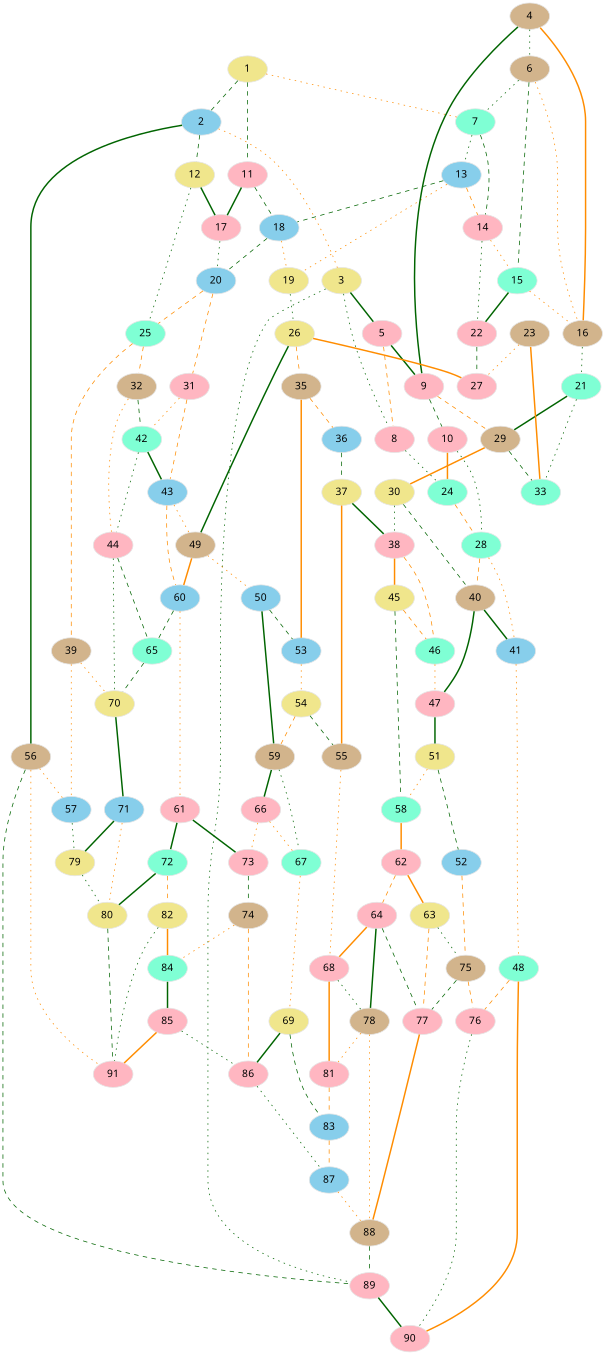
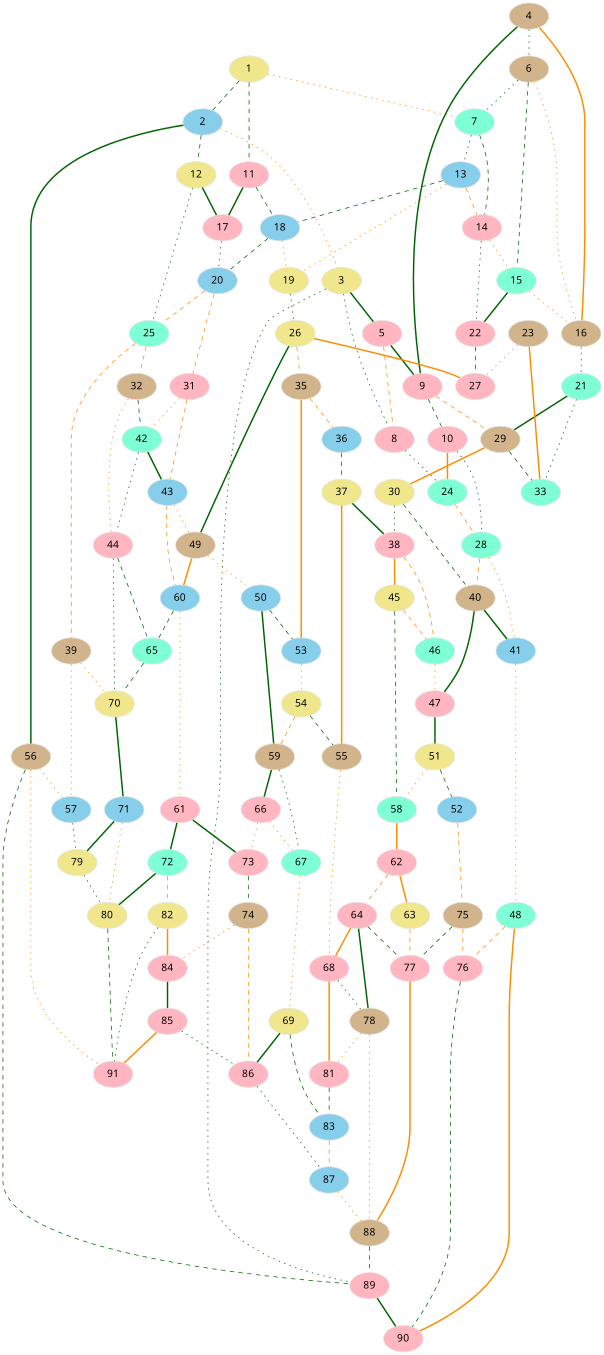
(448, 942) -> none
(168, 968) -> (168, 968)
(329, 1101) -> (329, 1101)
(456, 1184) -> (450, 1158)
